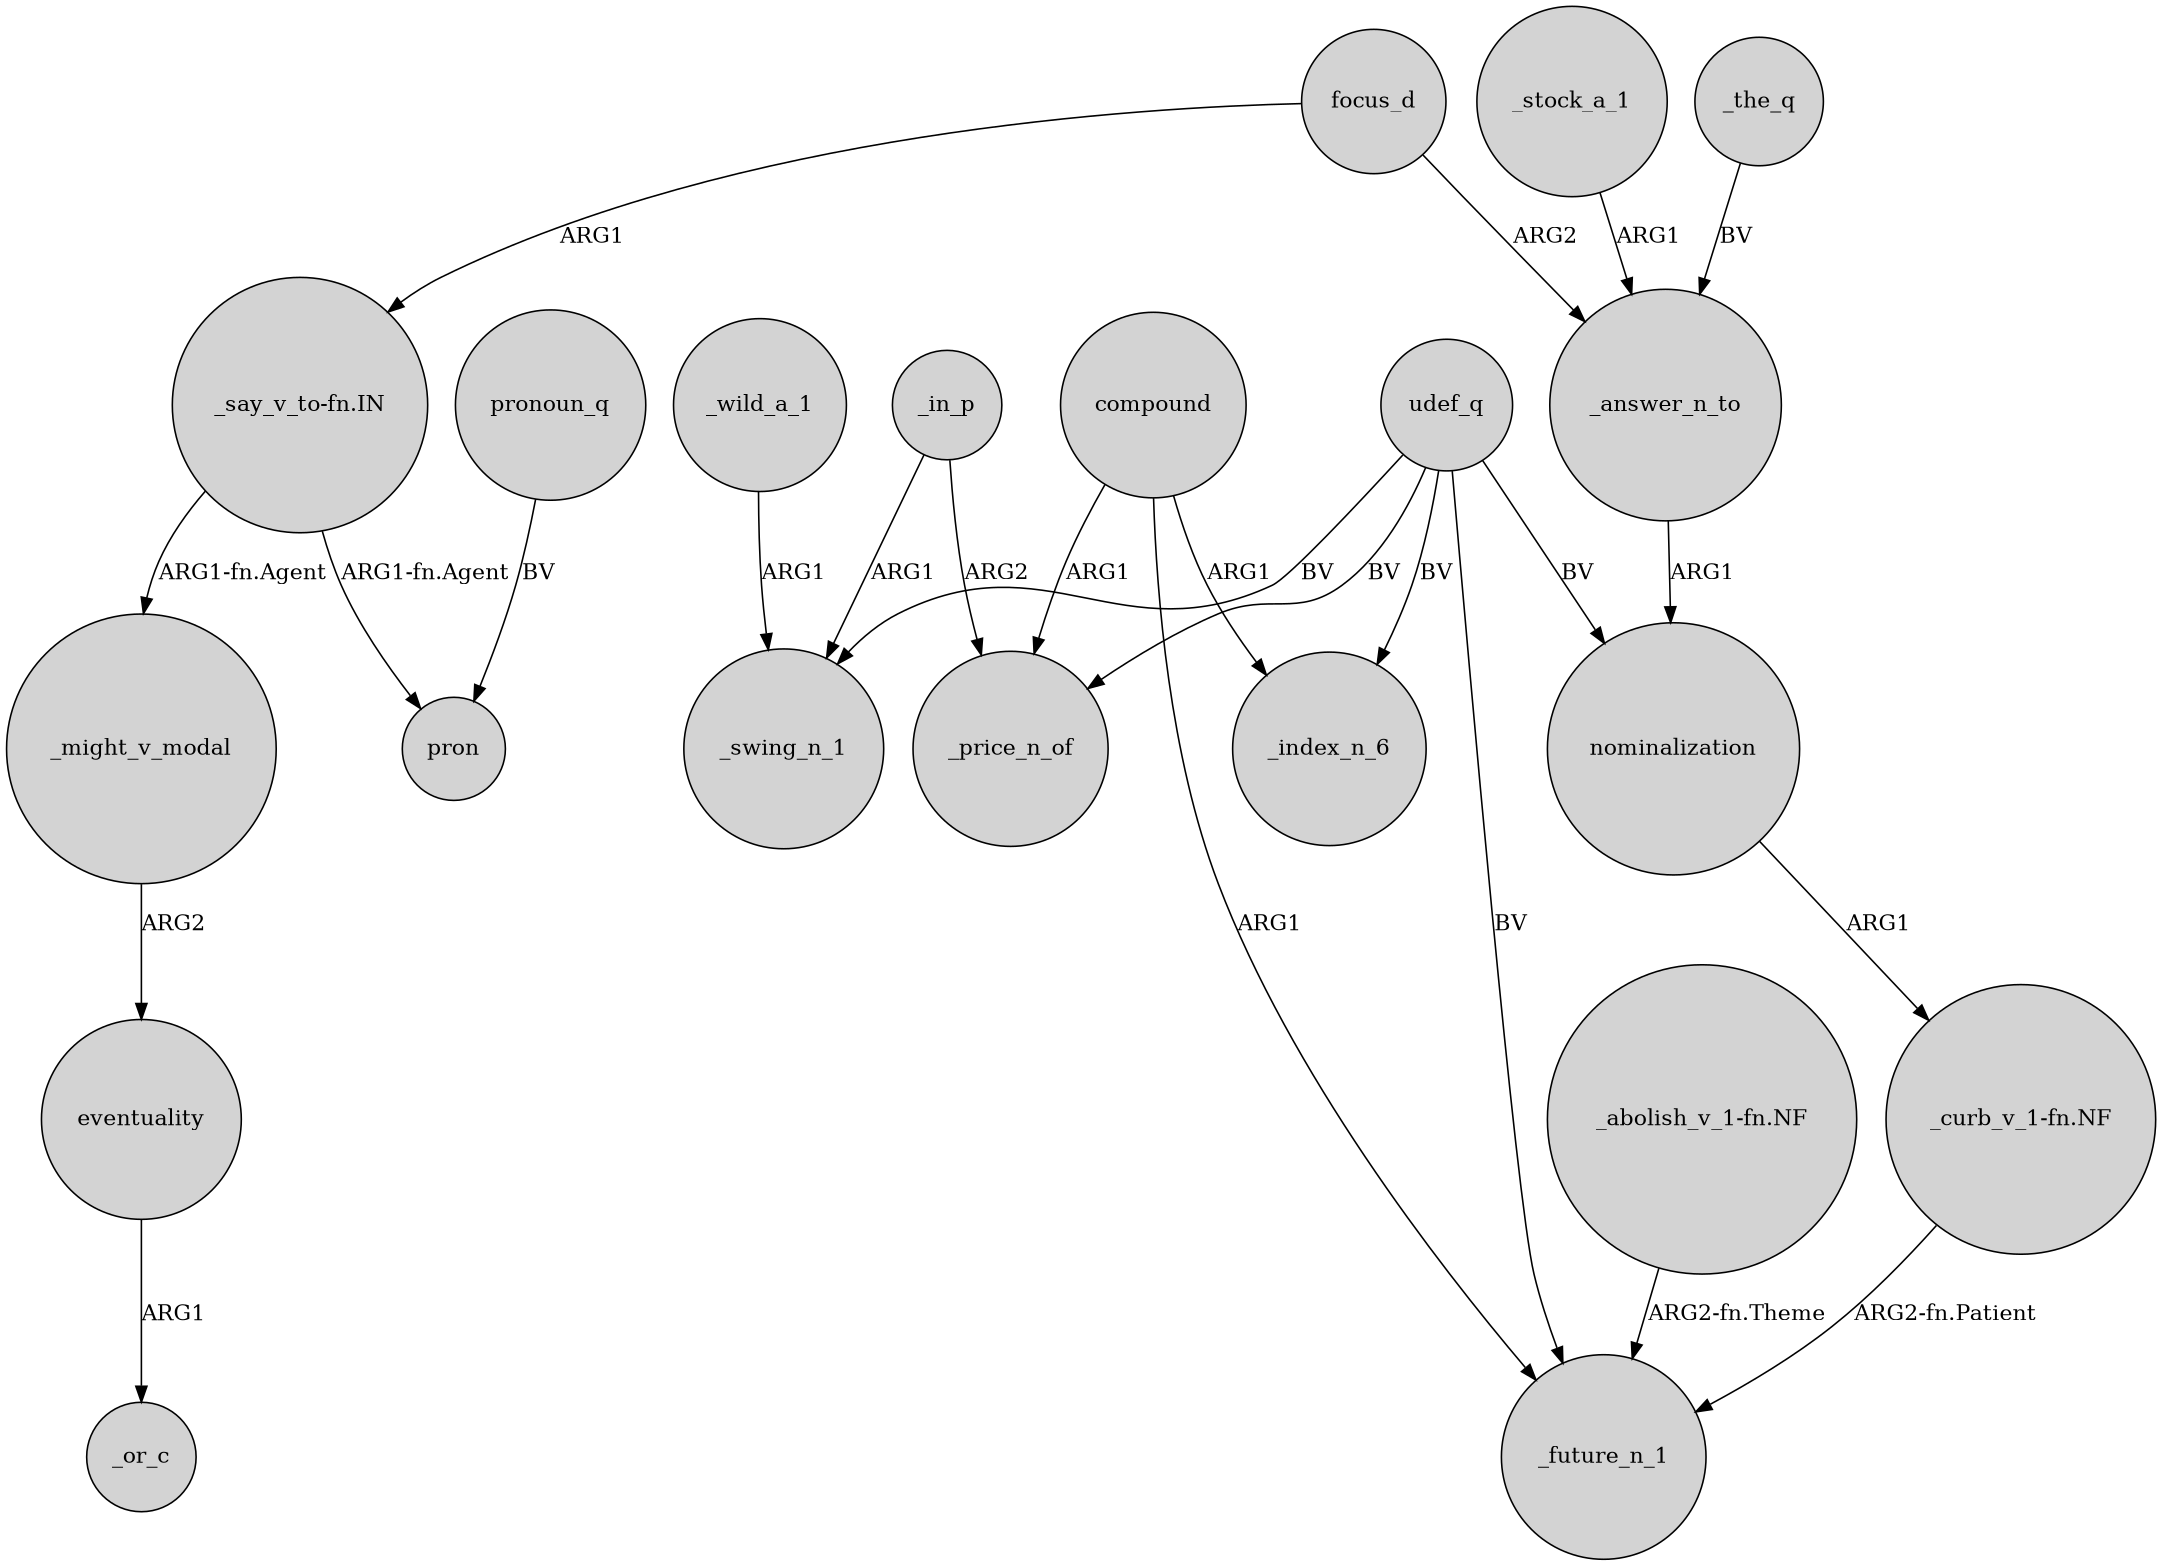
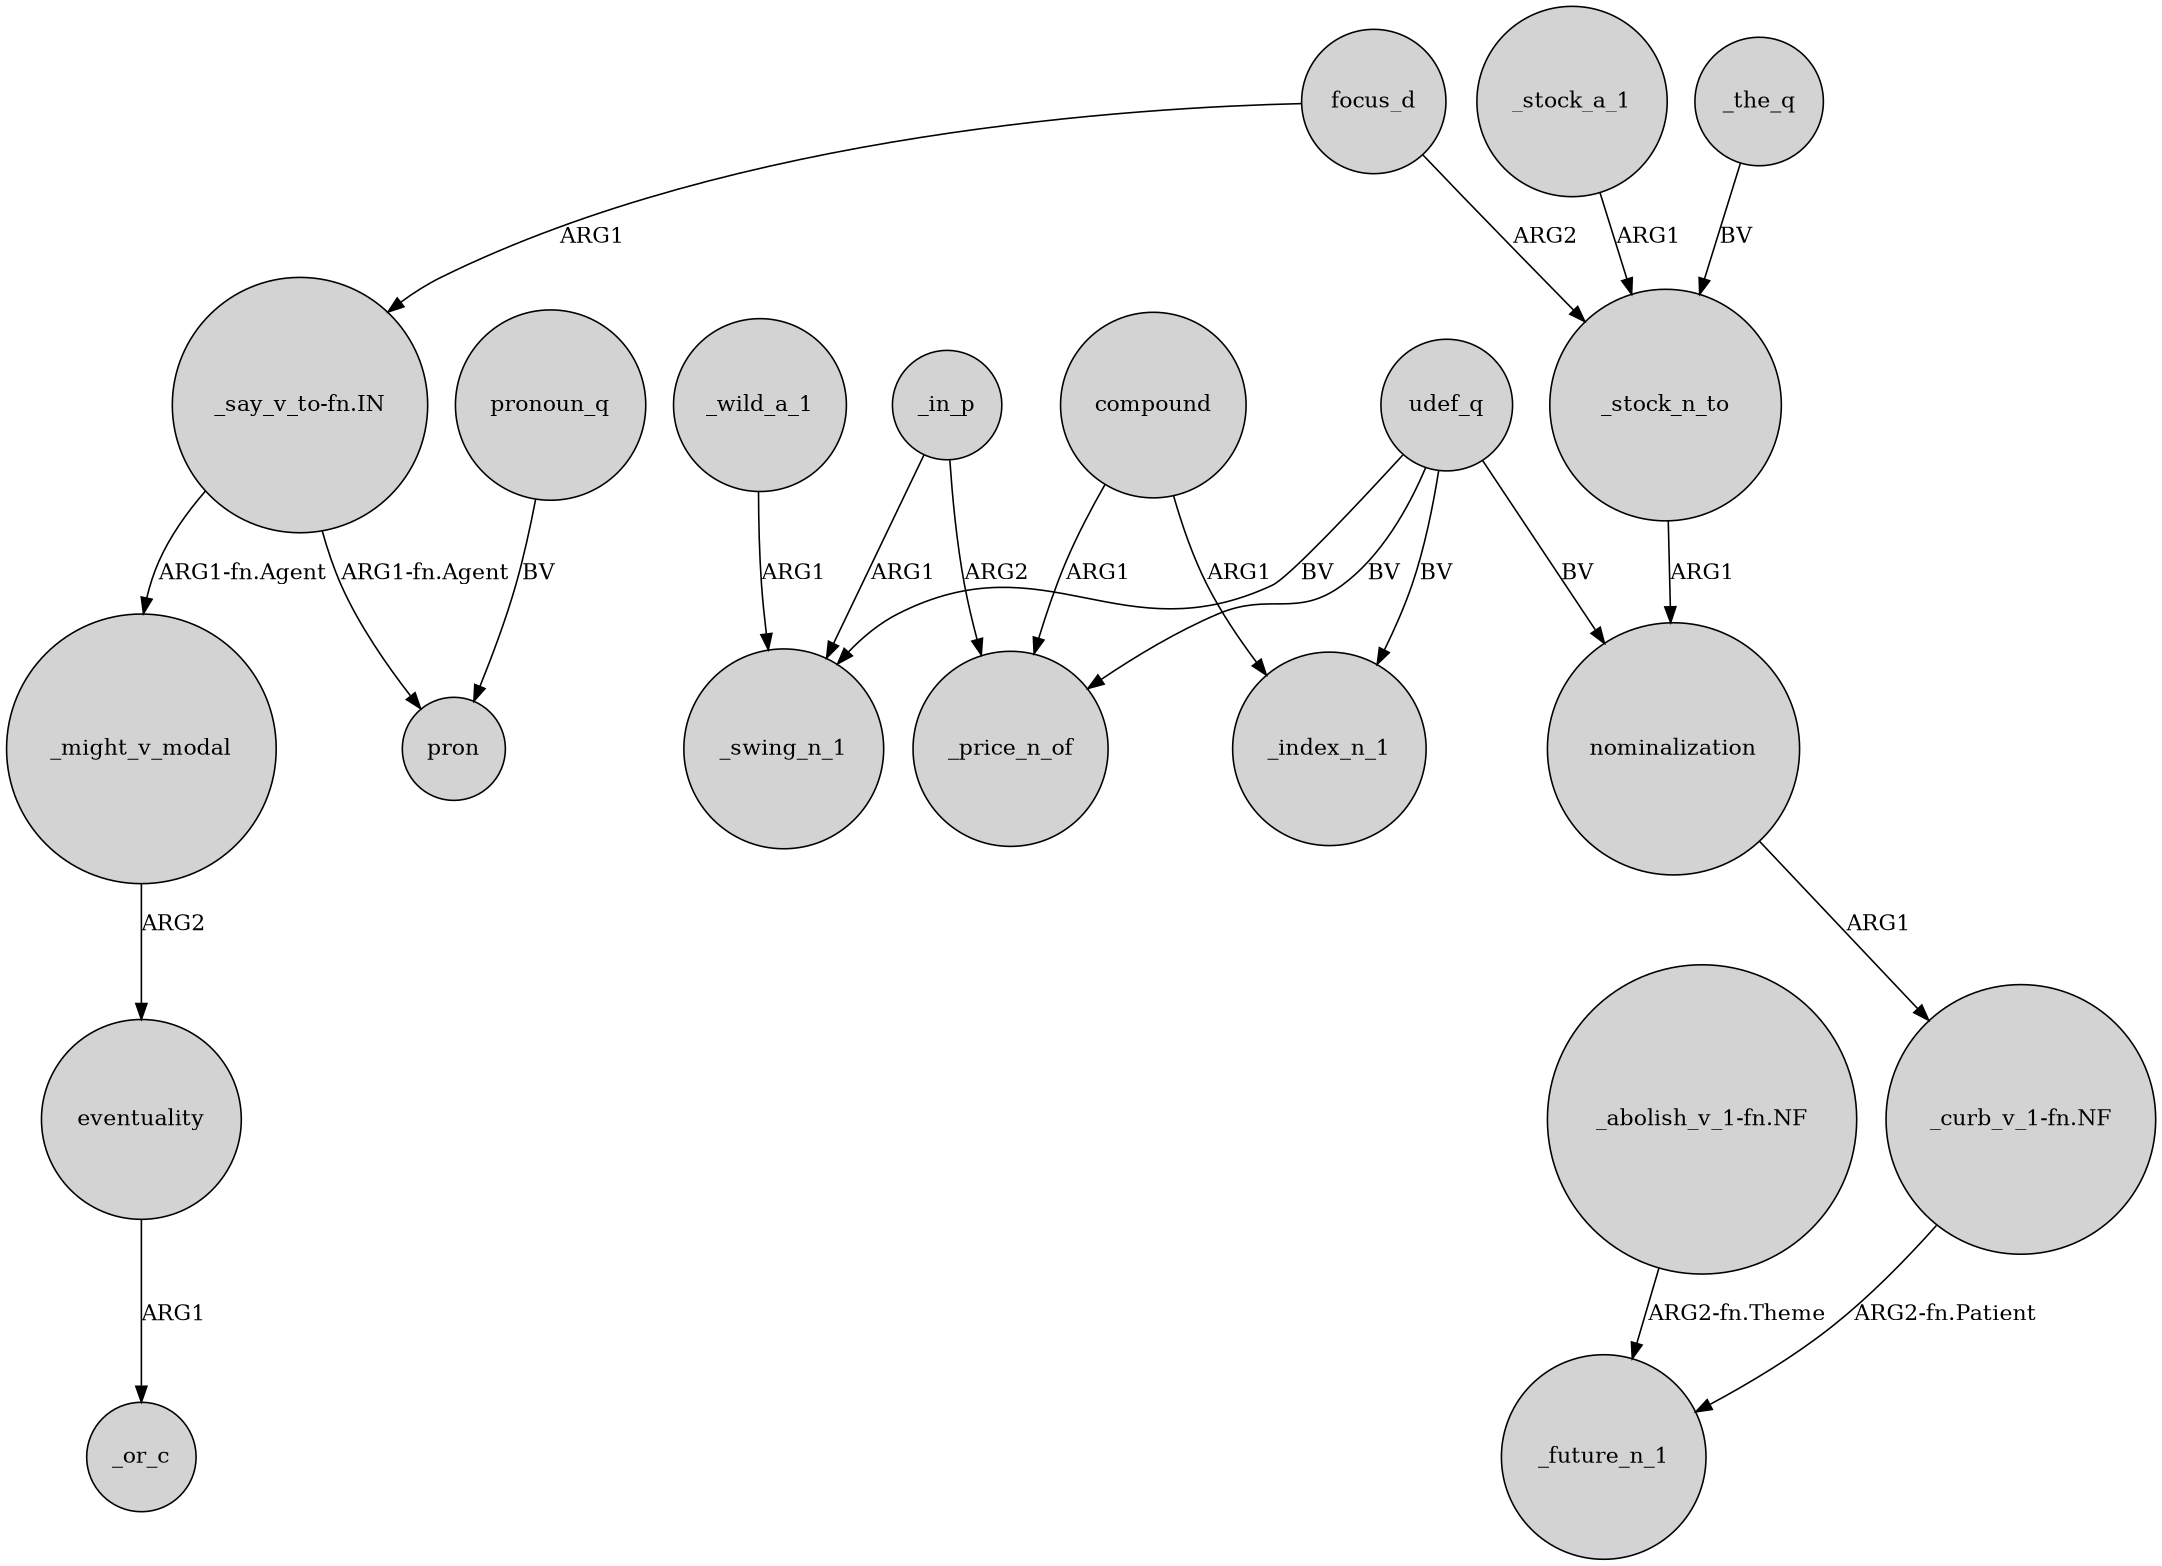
(1666, 405) -> (1666, 405)
(1329, 749) -> (1329, 749)
(1492, 912) -> none
(1255, 967) -> none
